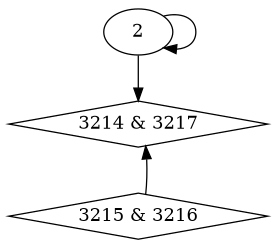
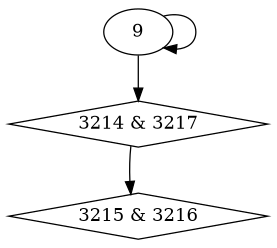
(138, 32) -> (138, 32)
(147, 177) -> (130, 164)
